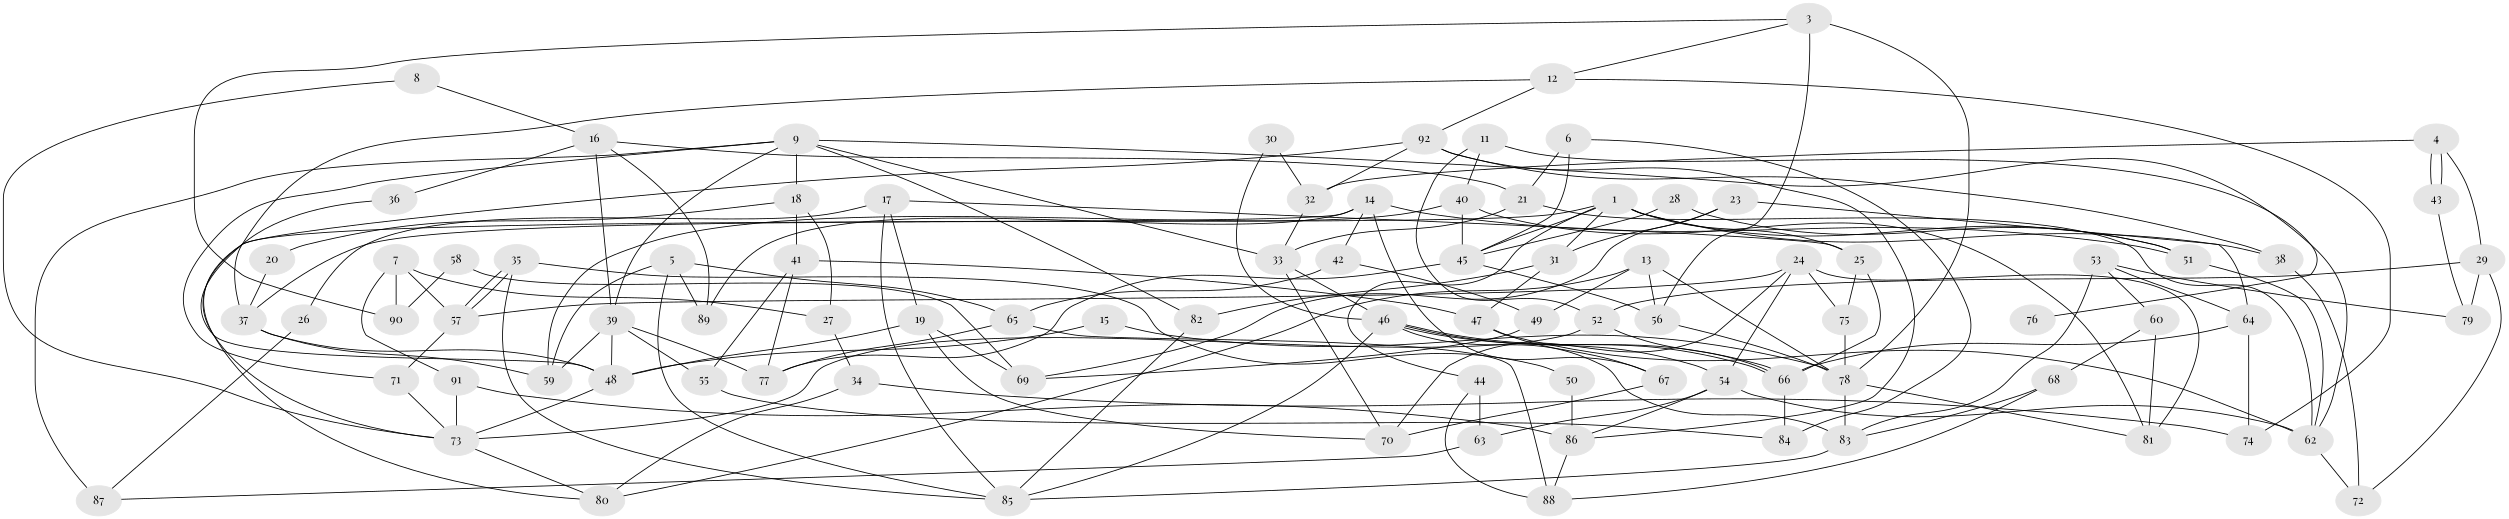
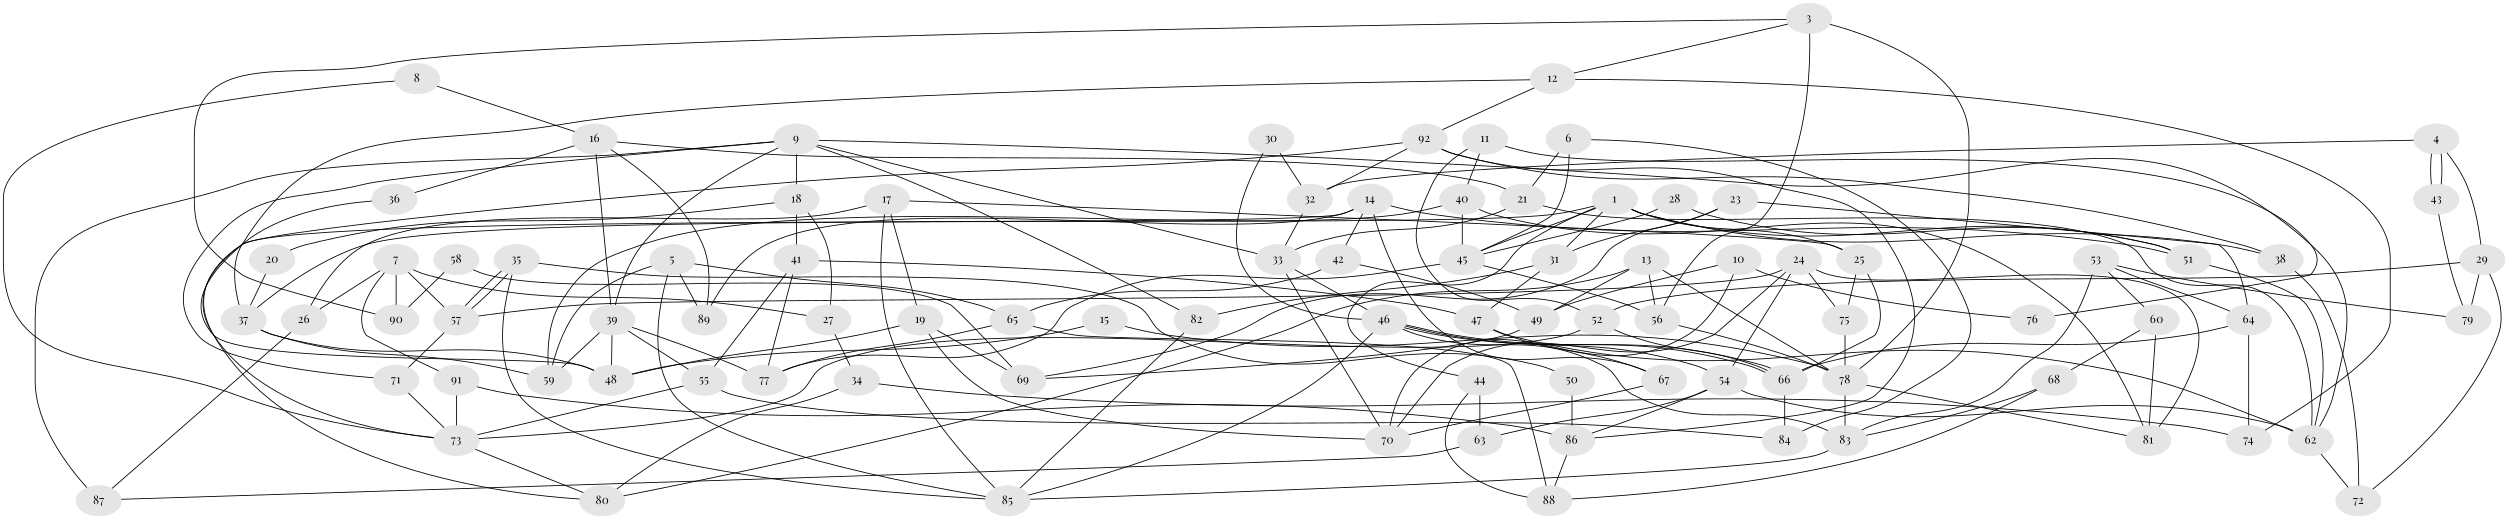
none -> (1739, 260)
none -> (350, 290)
(532, 413) -> (580, 410)
